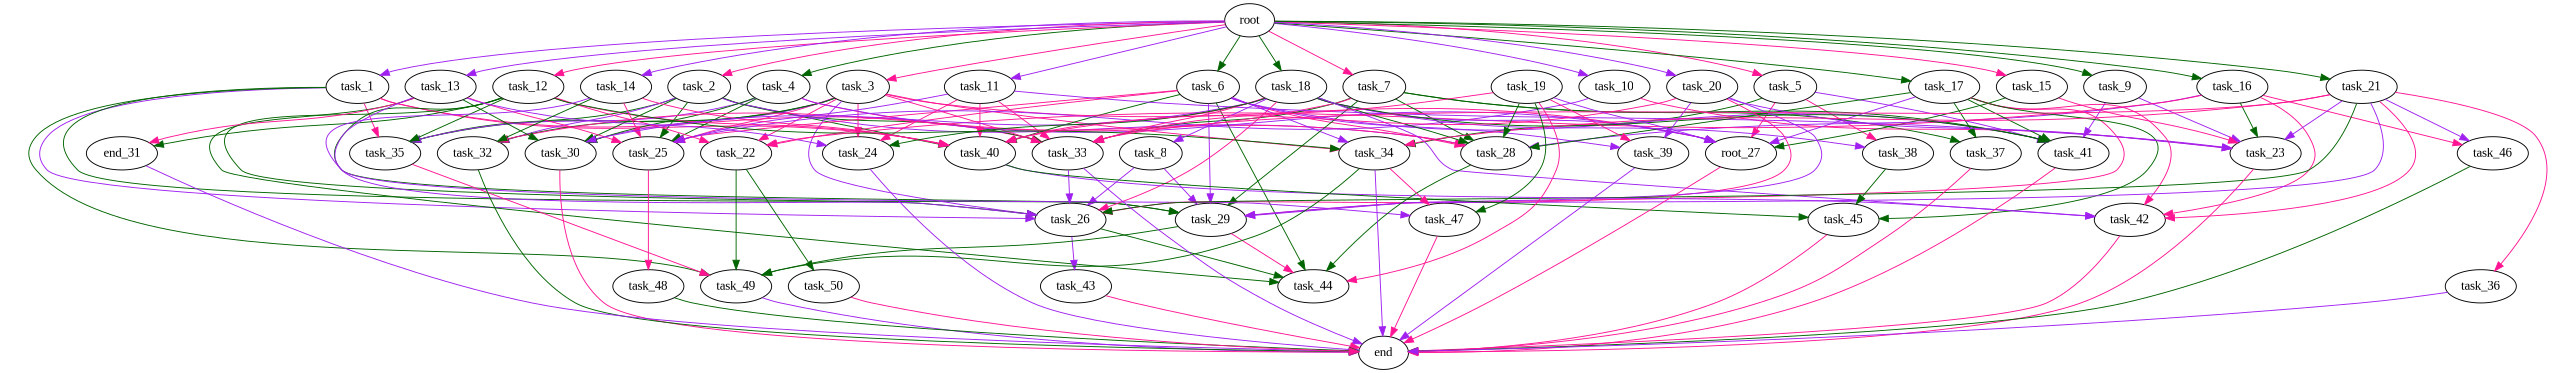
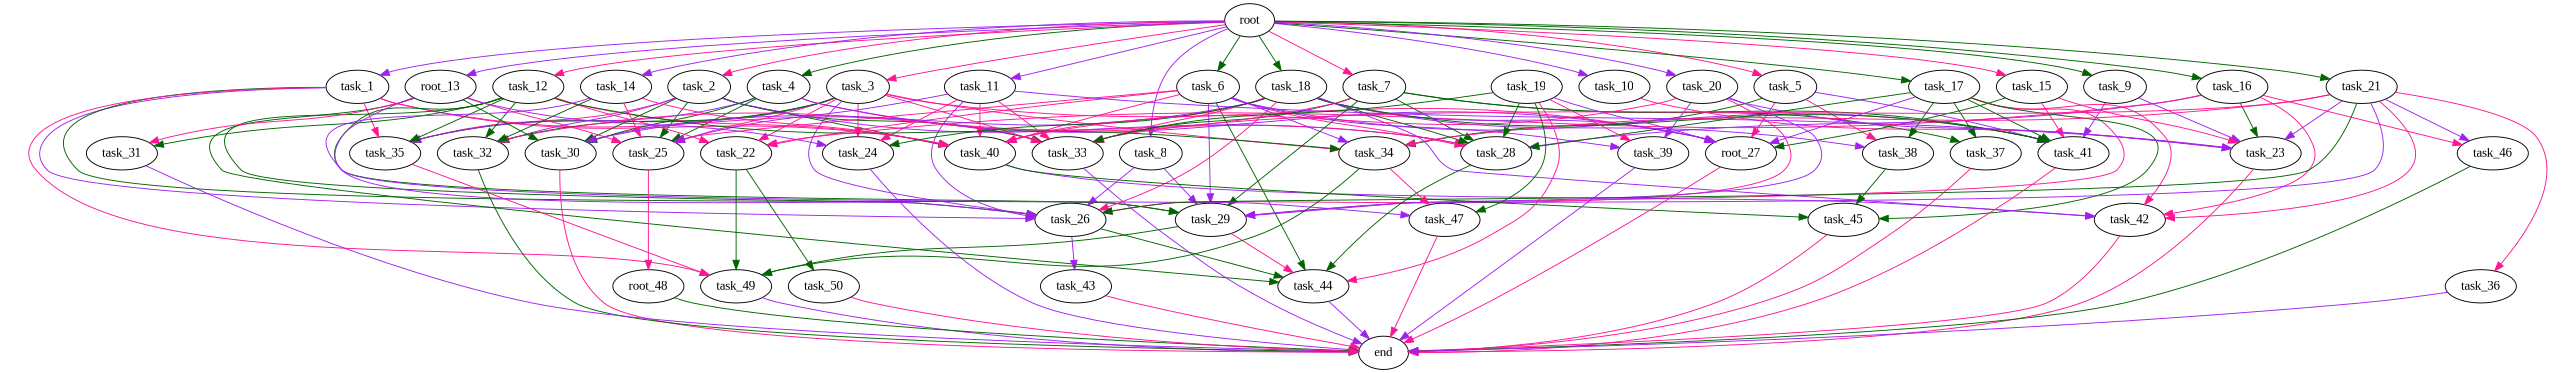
(441, 87) -> (441, 87)
(1122, 109) -> (1122, 109)
(1298, 113) -> (1298, 113)
none -> (504, 116)
none -> (1924, 116)
none -> (2050, 116)
(1224, 118) -> (1172, 65)
(549, 120) -> (549, 120)
(1136, 120) -> none
(122, 153) -> (122, 153)
(1069, 182) -> (944, 179)
(194, 233) -> (194, 233)
(1379, 248) -> (1346, 317)
(648, 286) -> (648, 286)
